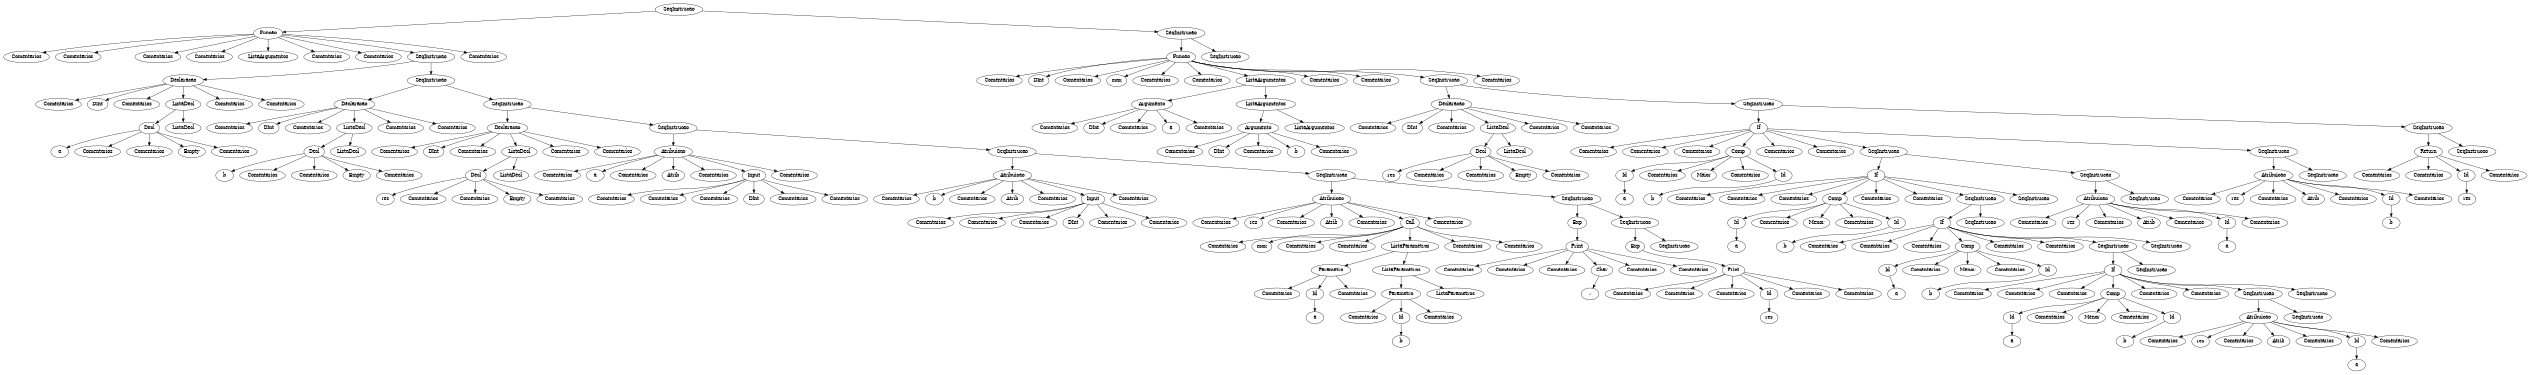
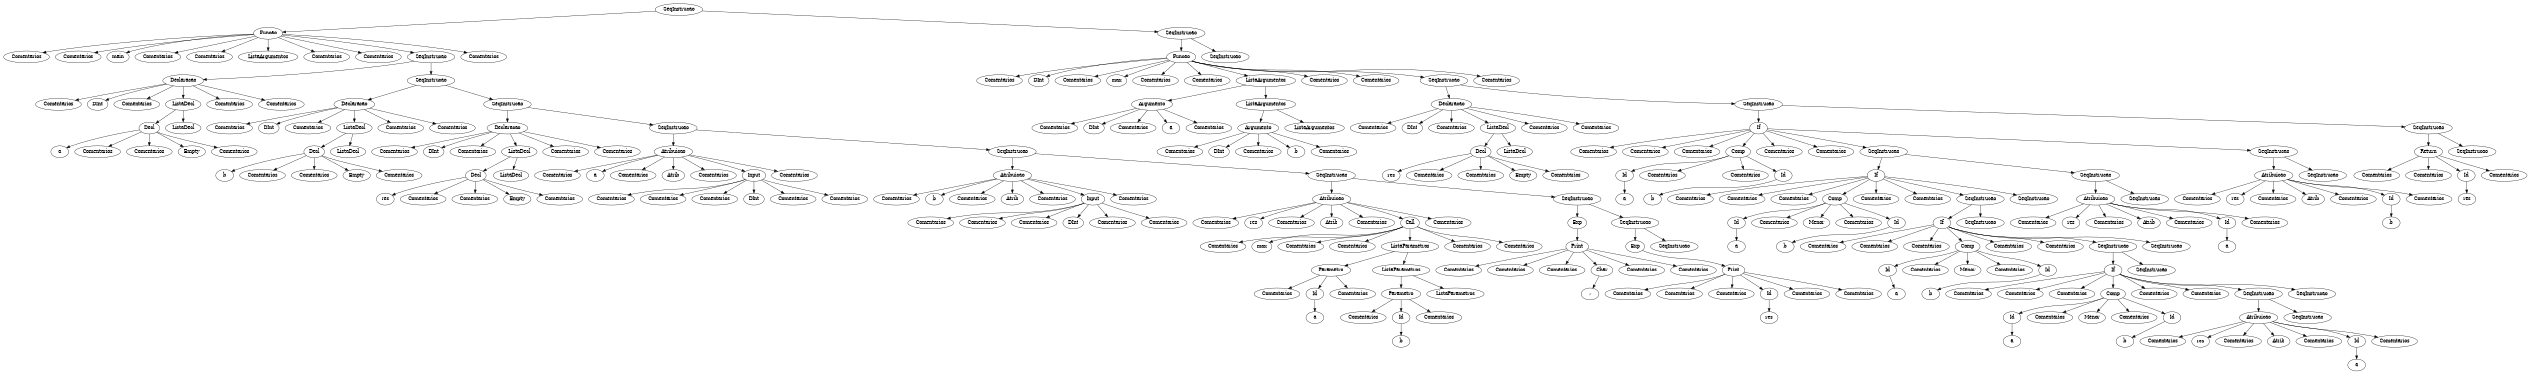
none -> (118, 57)
(1704, 175) -> none
